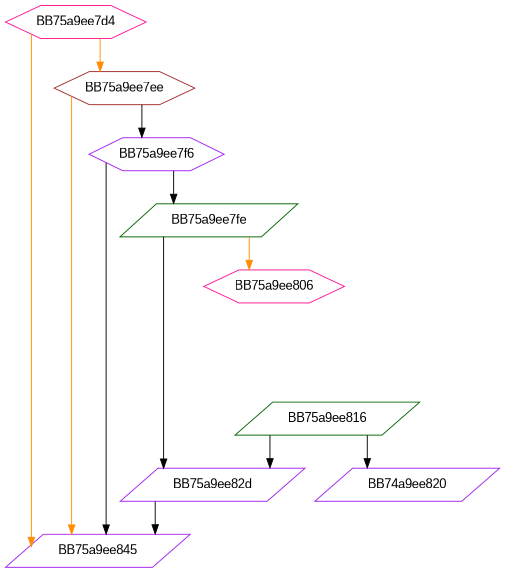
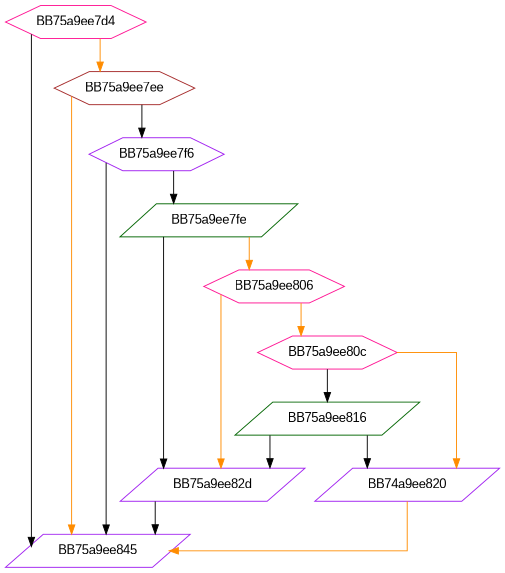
(31, 286) -> (31, 286)
none -> (327, 353)
none -> (221, 377)
none -> (318, 551)
